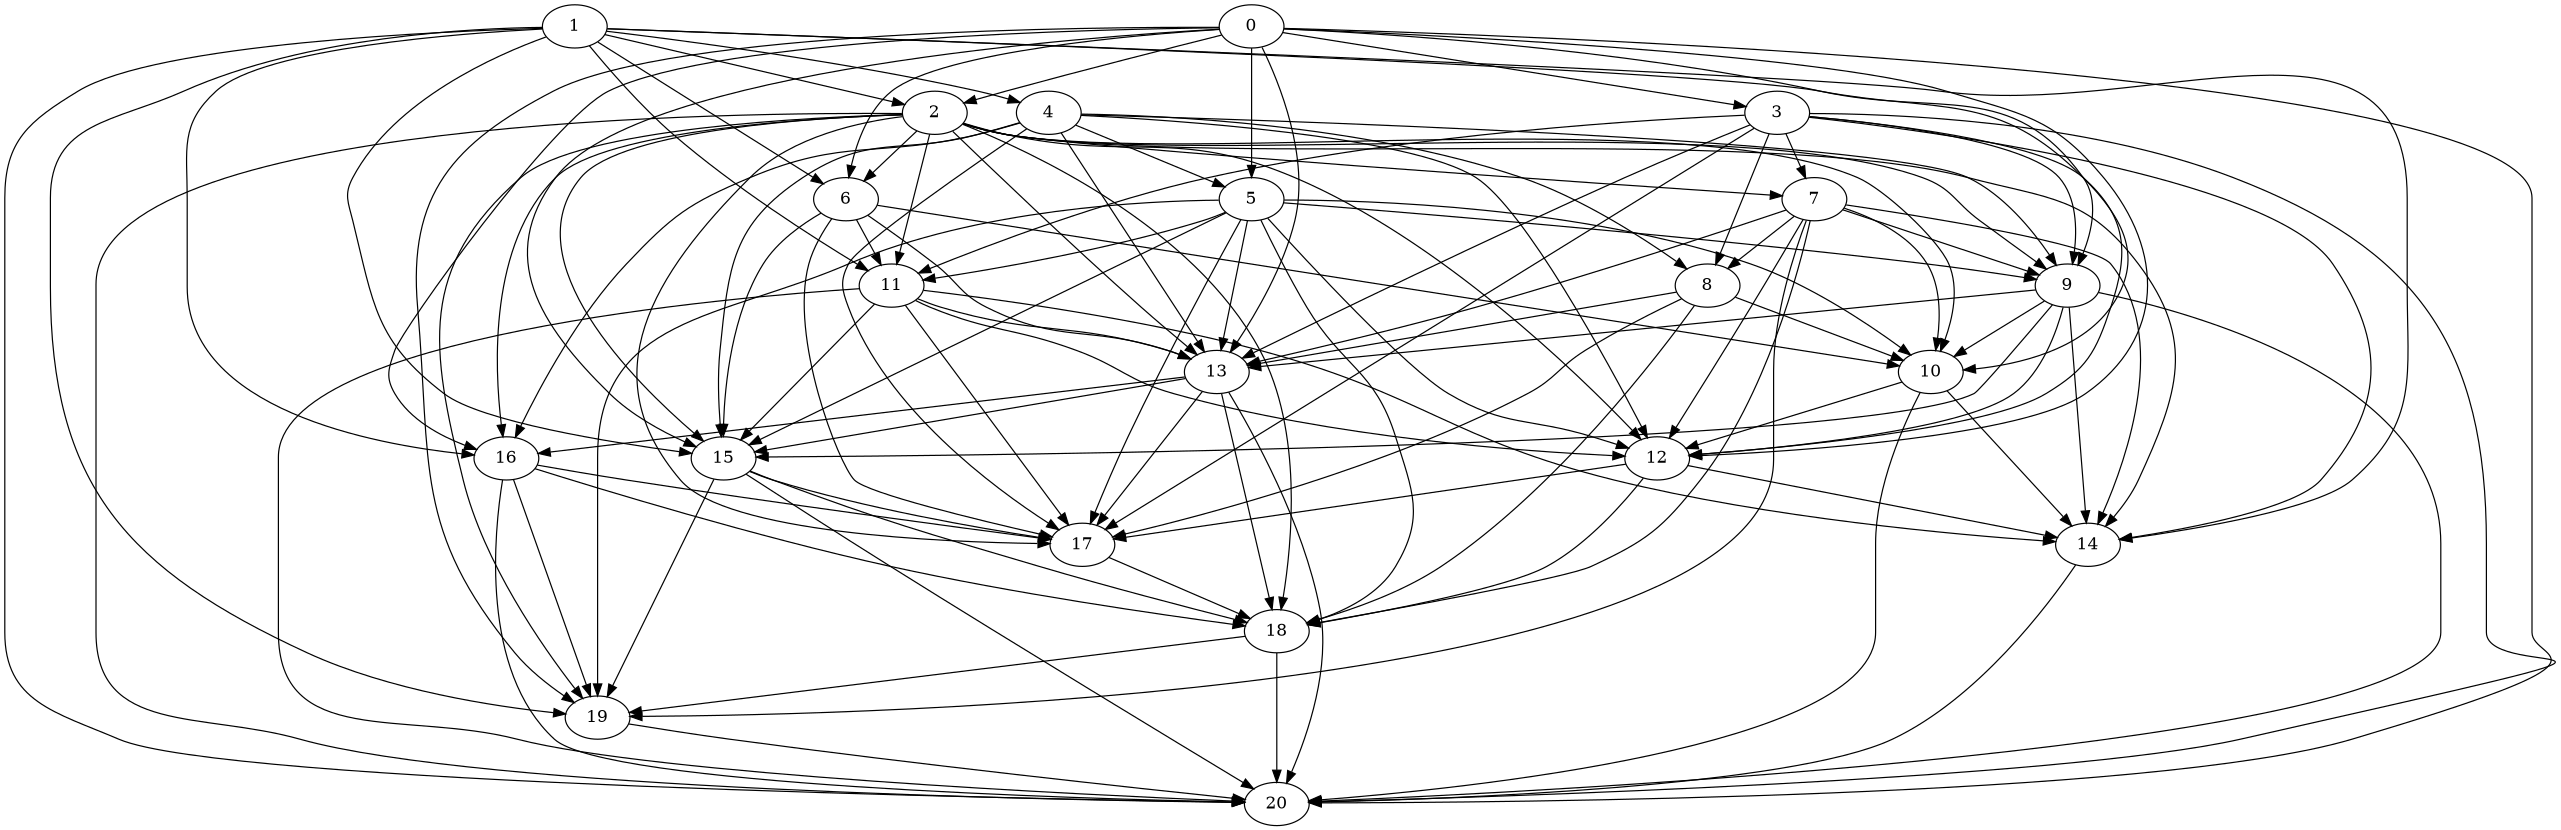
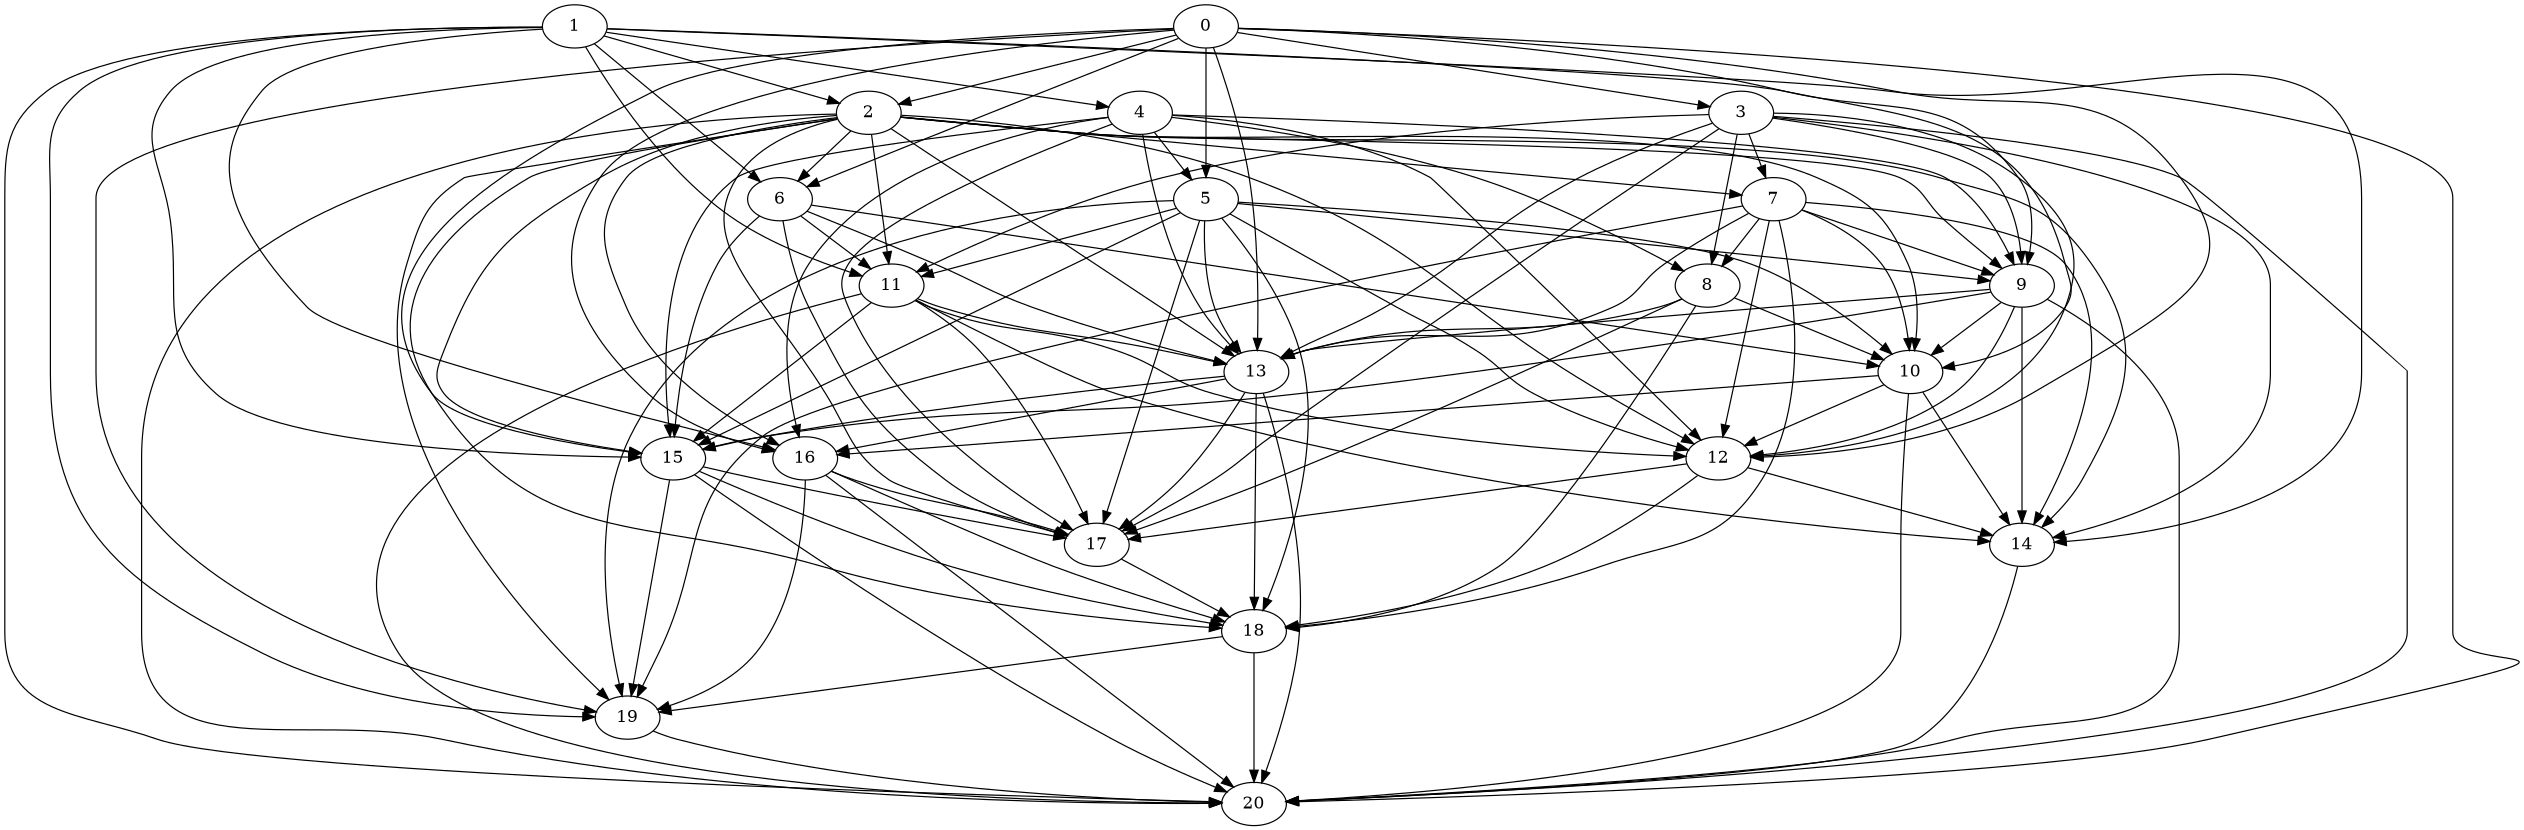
none -> (1364, 415)
